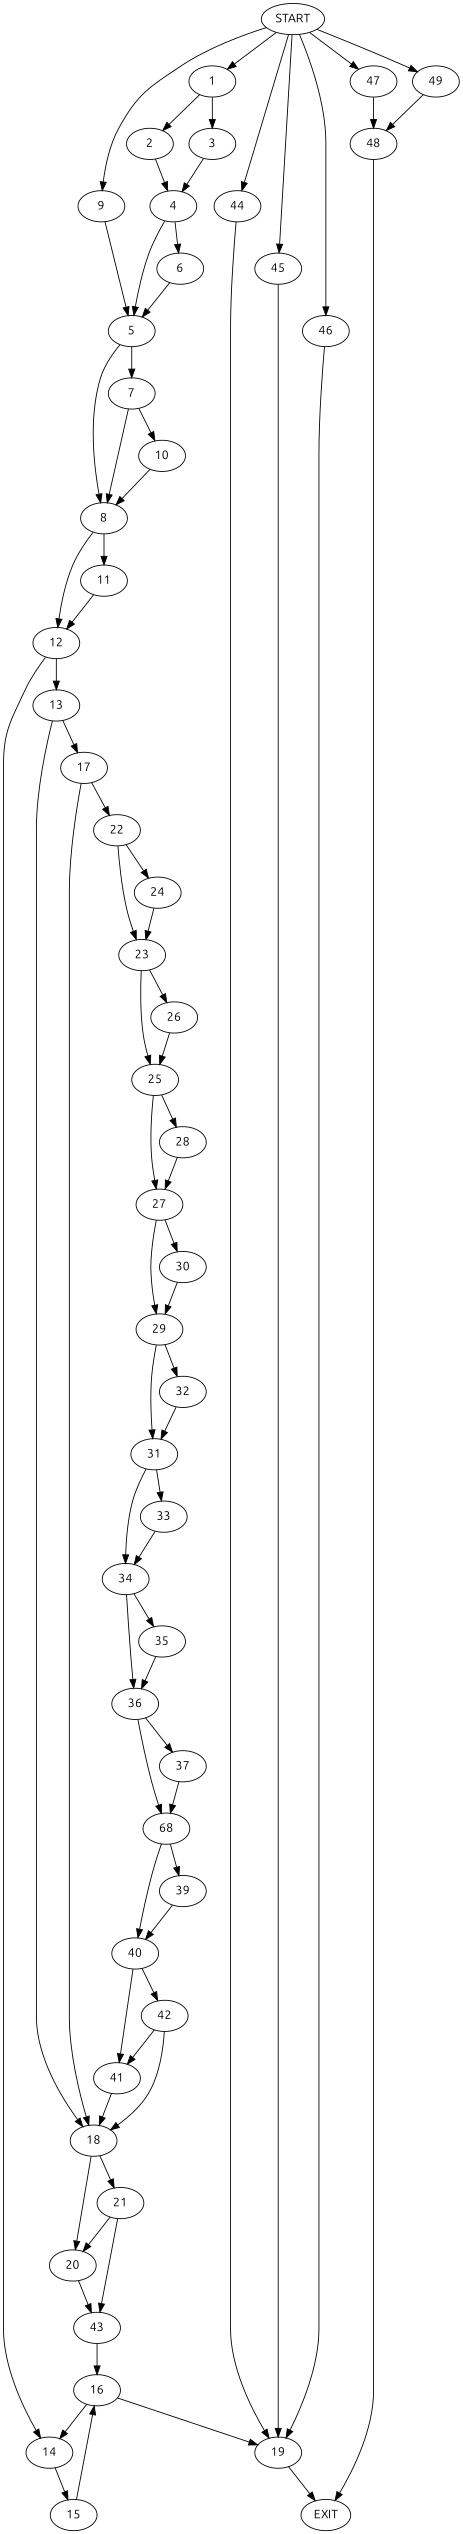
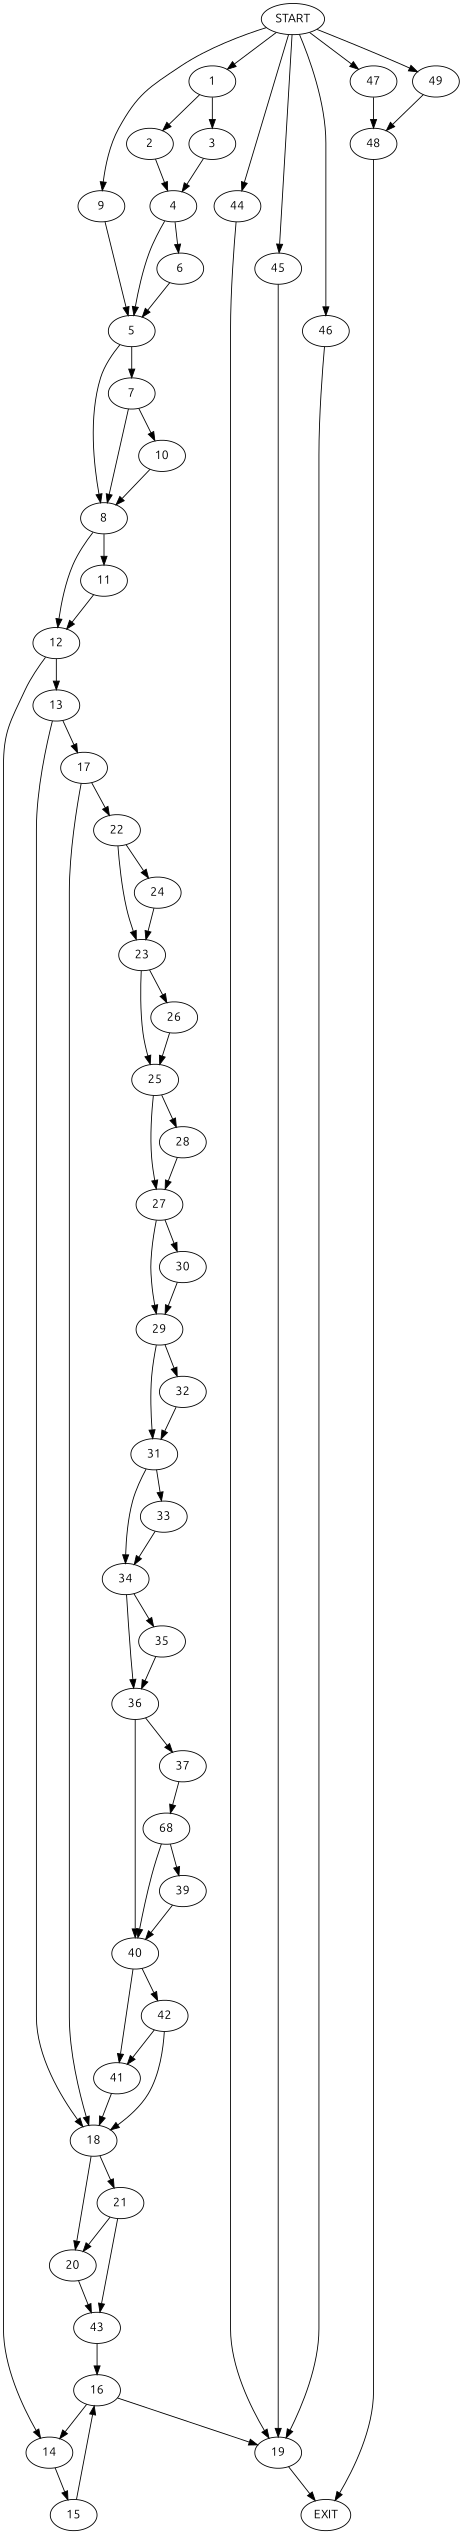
(147, 1763) -> (135, 1824)
